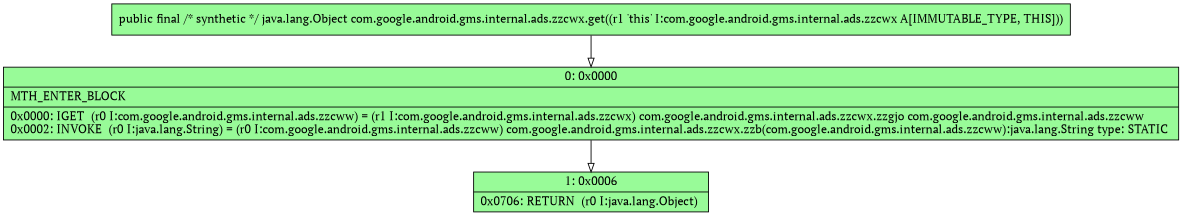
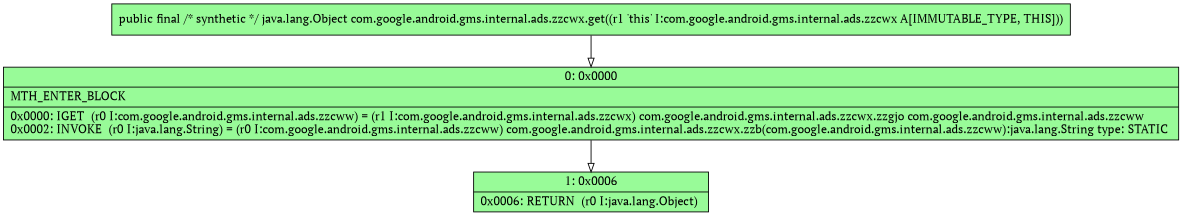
(591, 202) -> (591, 202)
